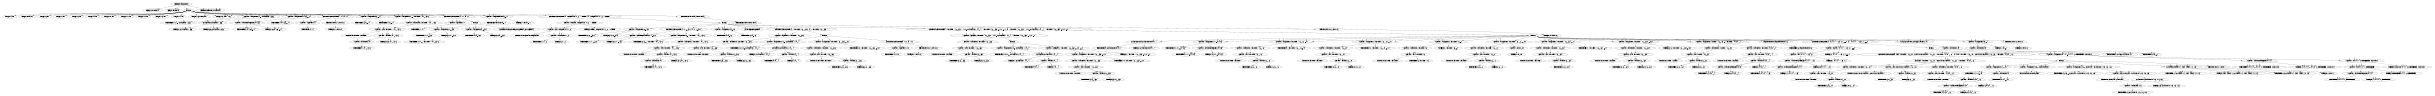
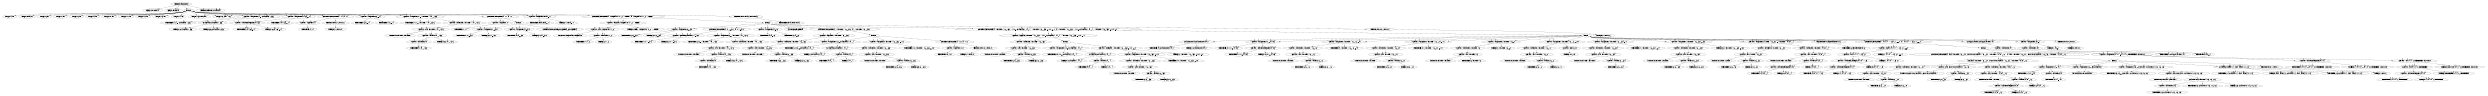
(424, 38) -> (420, 19)
none -> (2203, 86)
